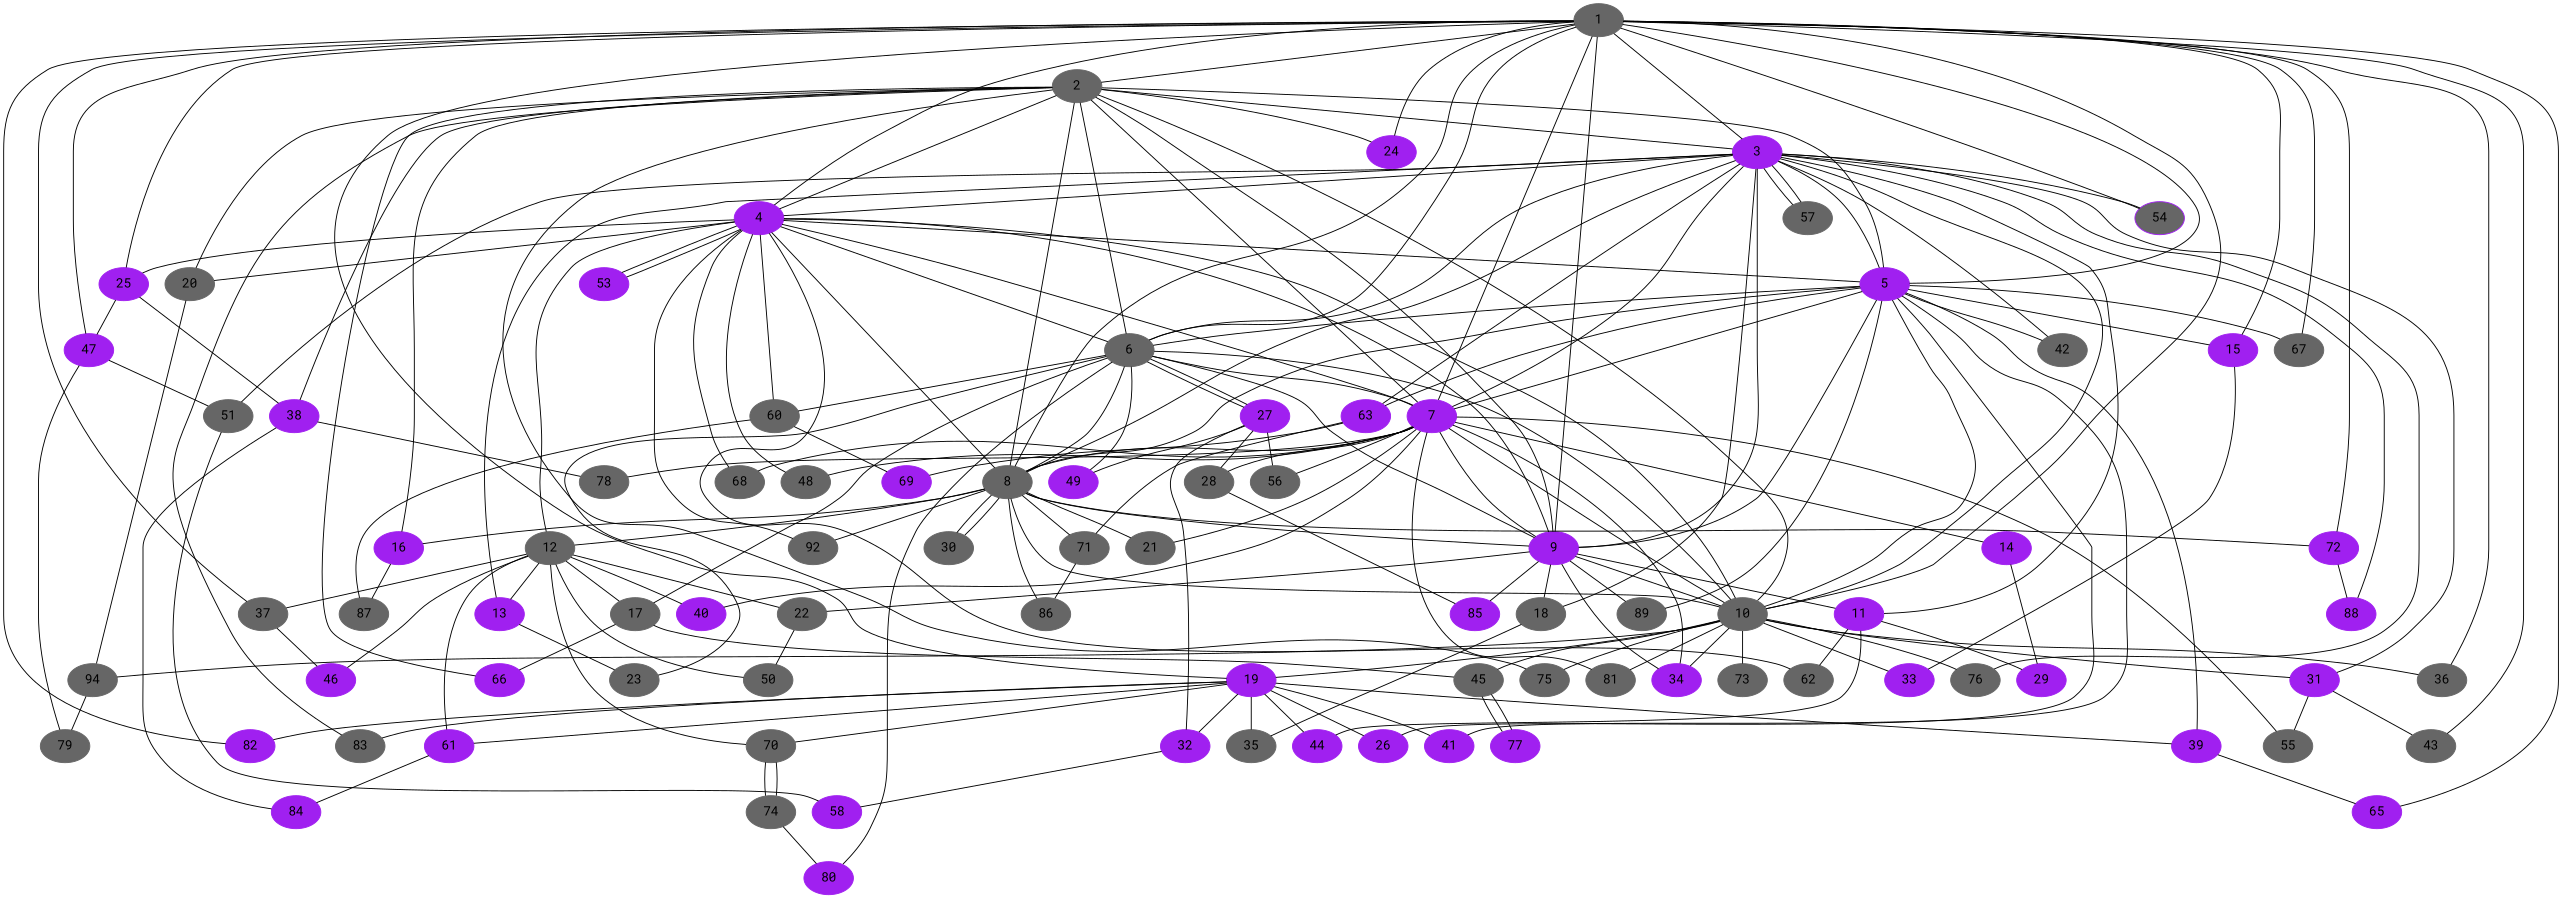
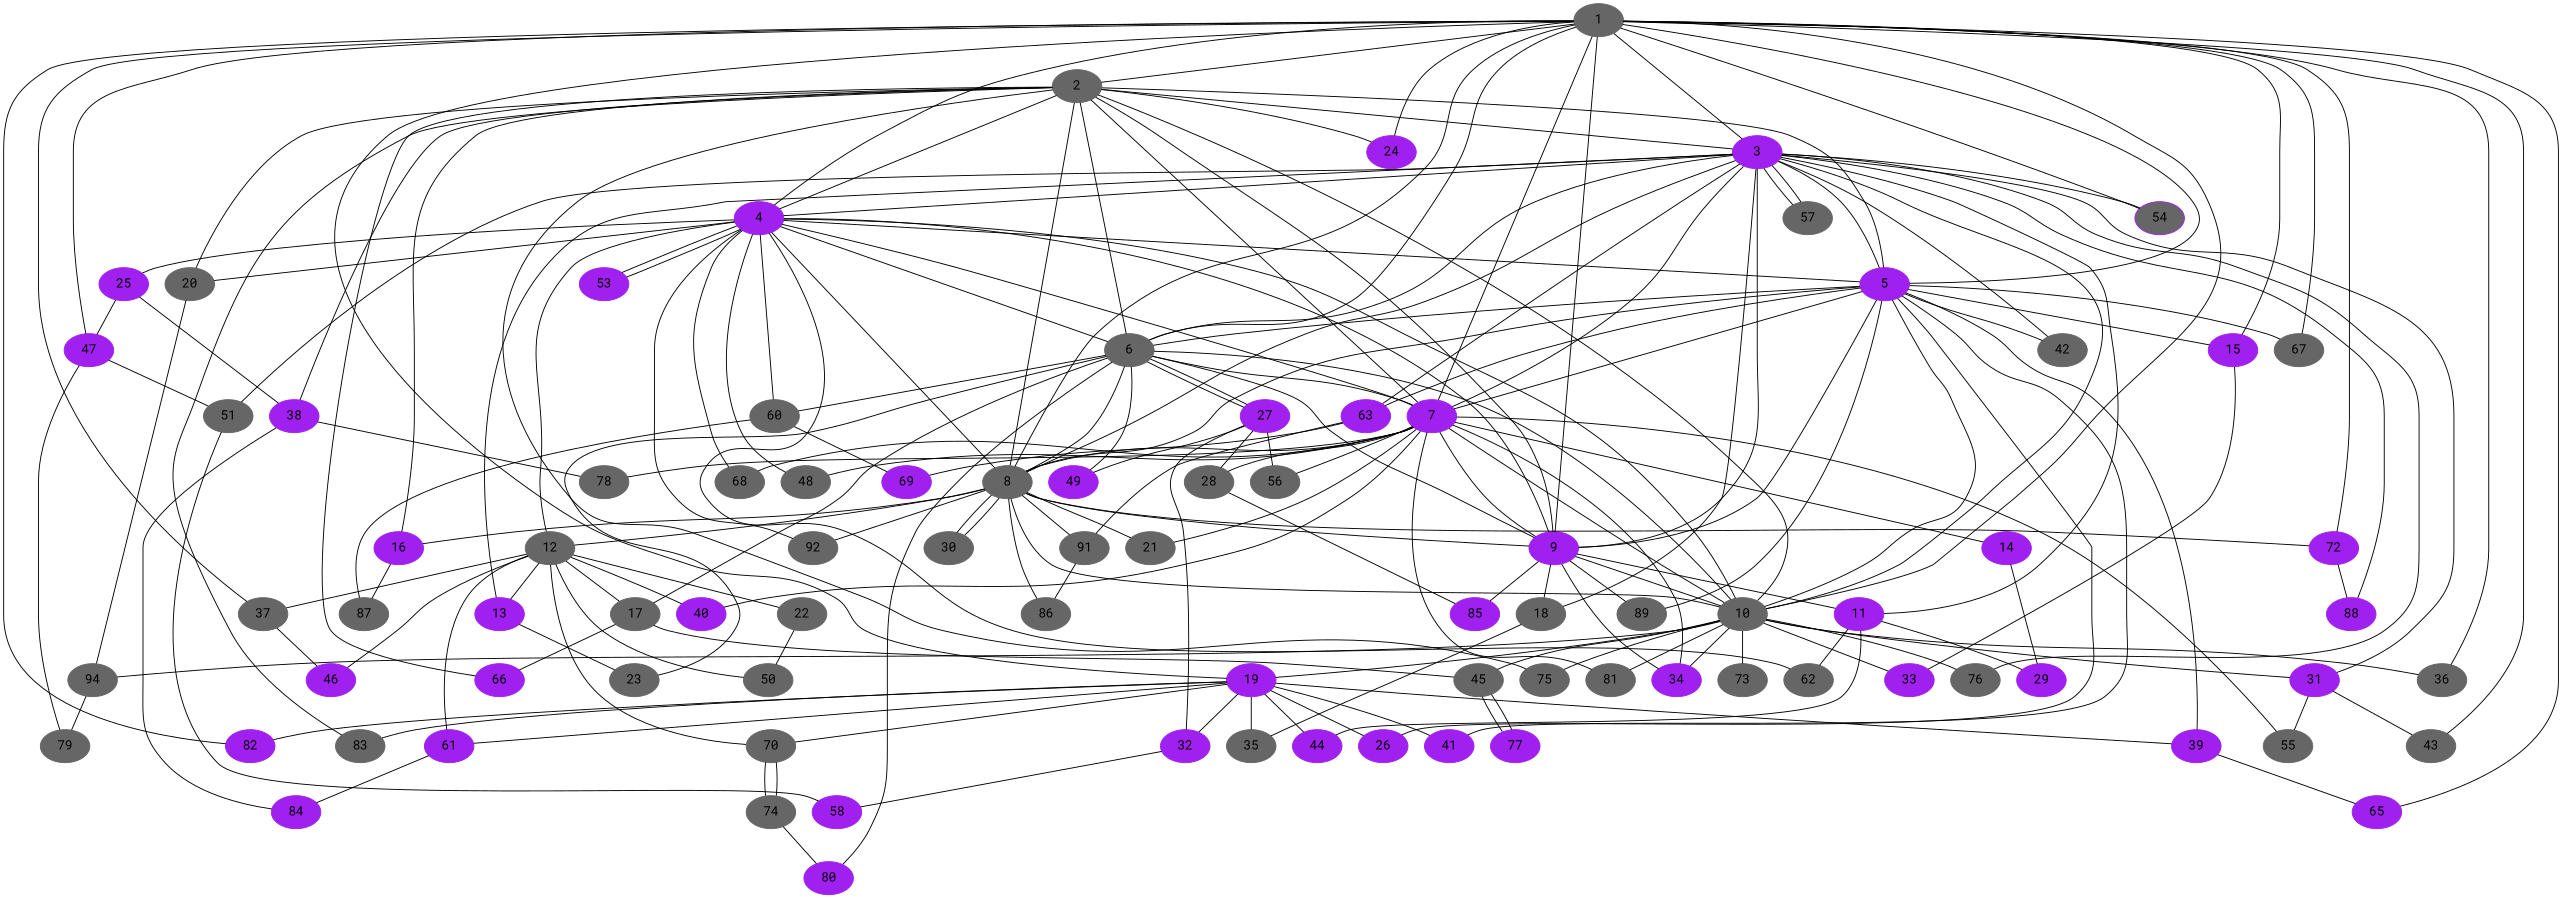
(787, 34) -> none
(1084, 548) -> (1084, 548)
(1214, 581) -> none
